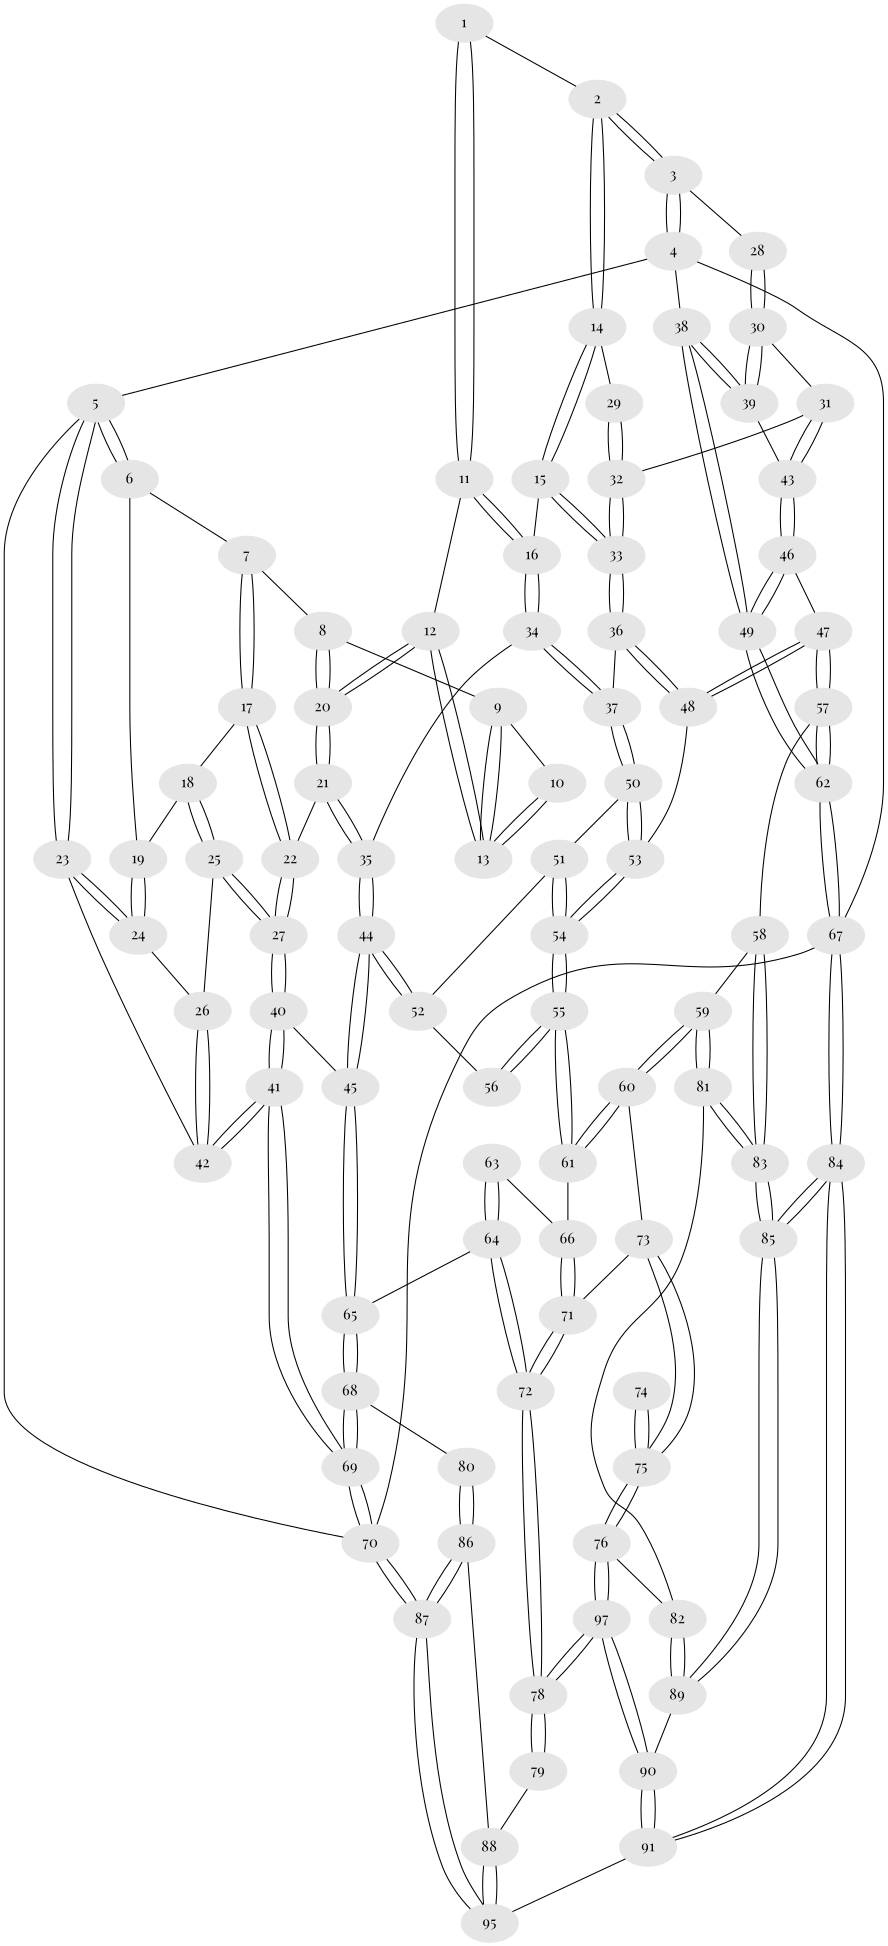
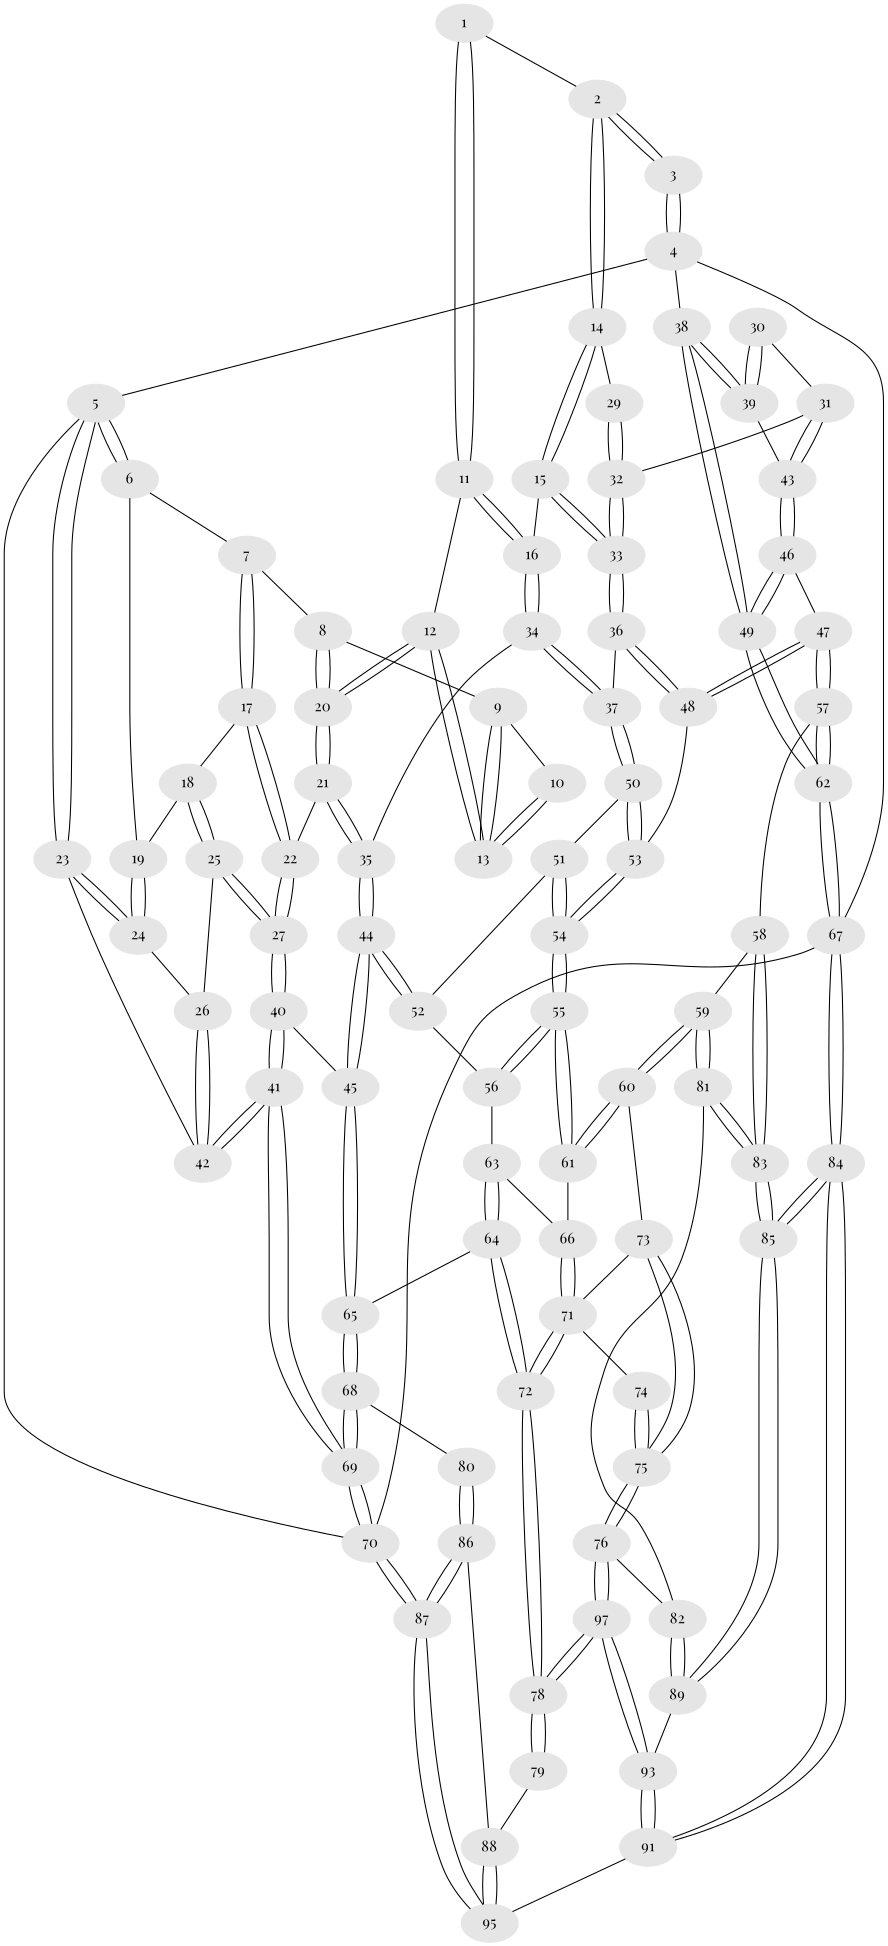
(758, 251) -> none
none -> (492, 1125)
none -> (604, 1352)
(648, 1771) -> (648, 1771)
